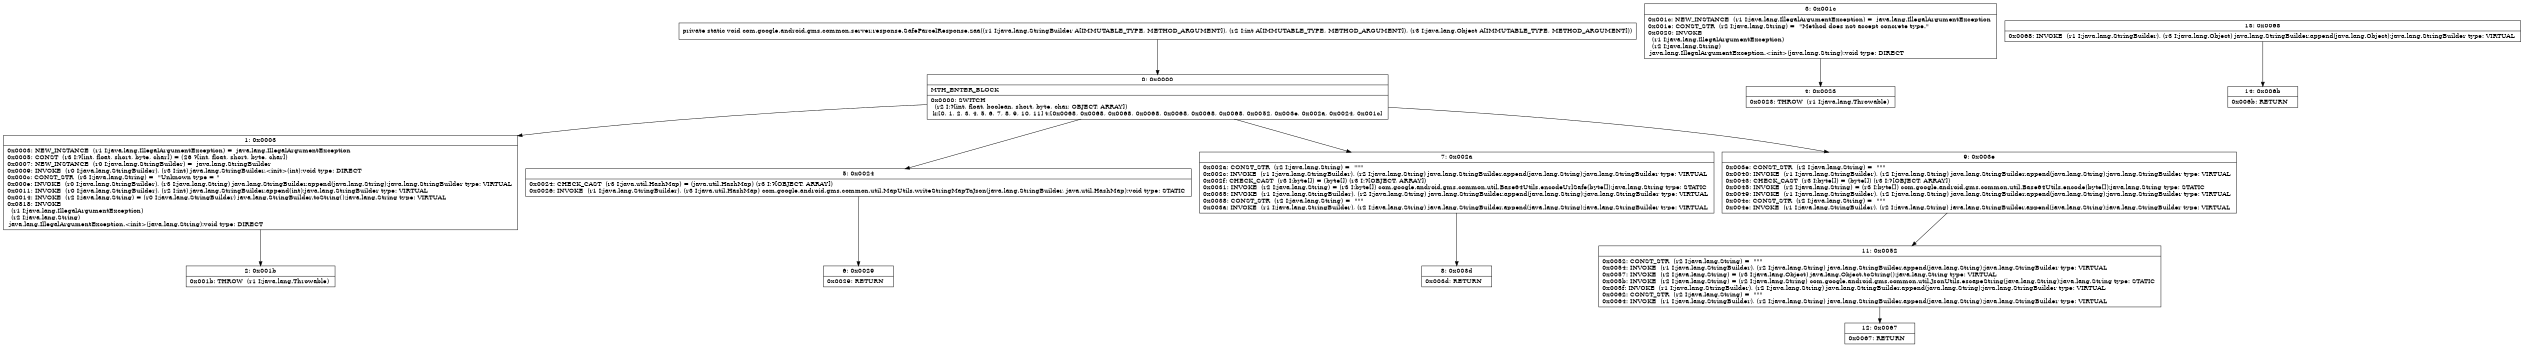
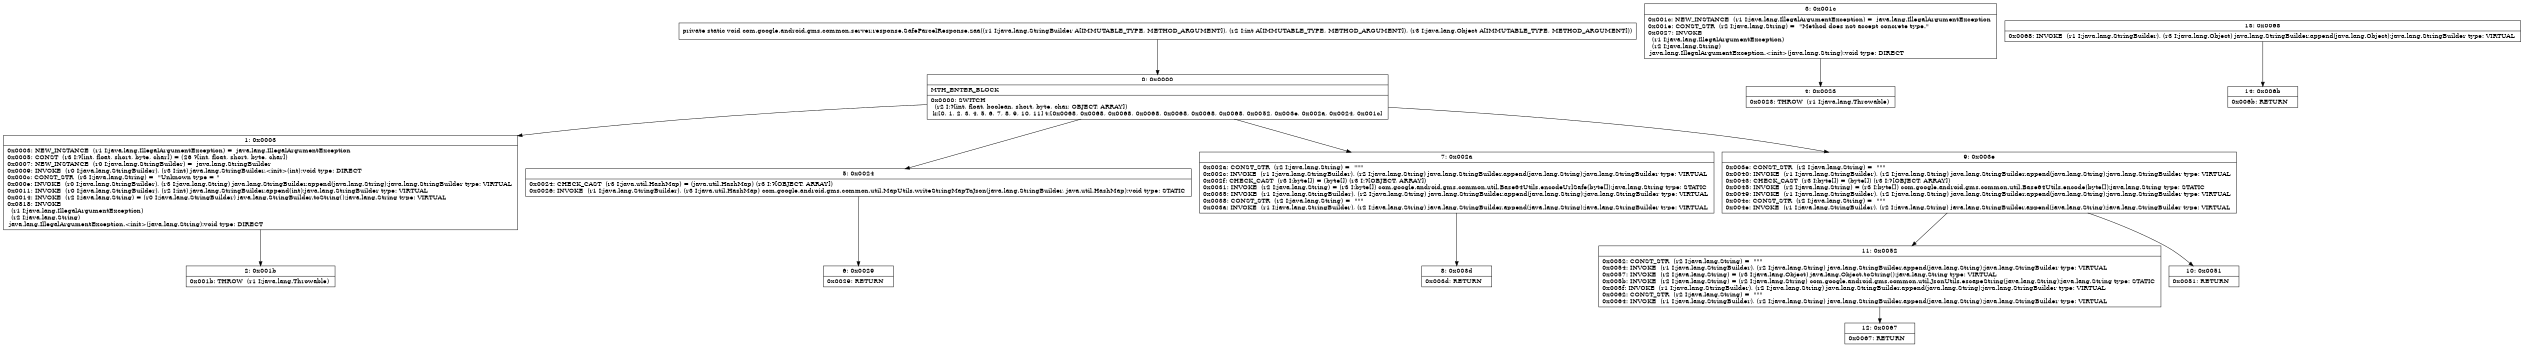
(1677, 33) -> (1677, 33)
none -> (2204, 276)
